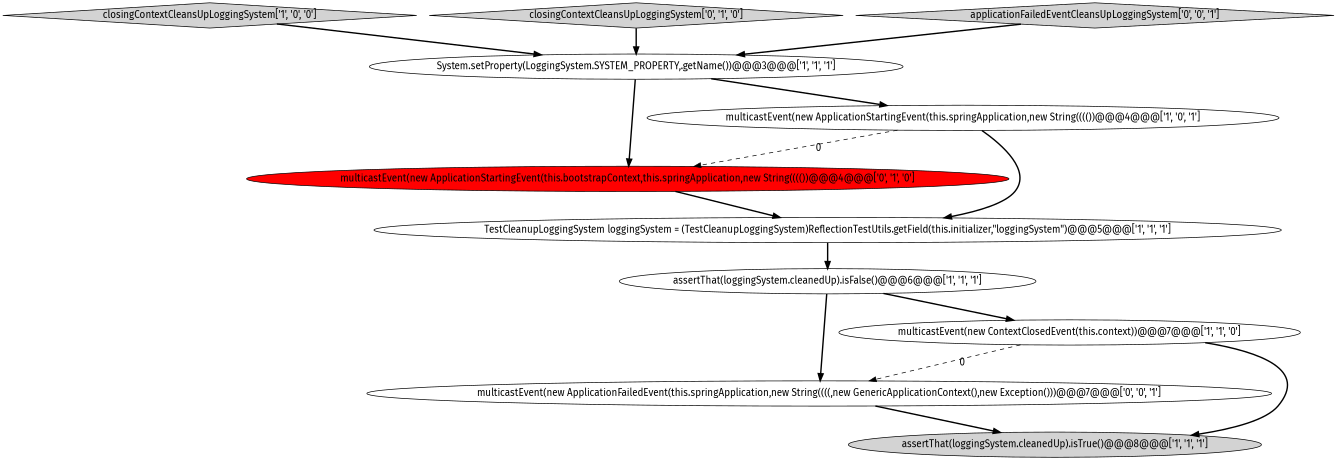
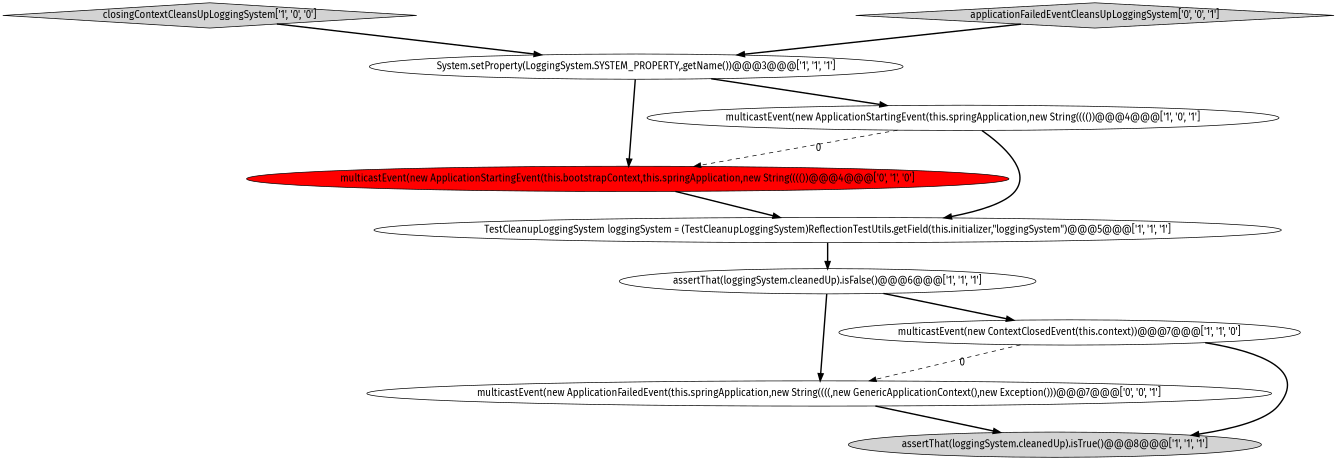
(636, 15) -> none
